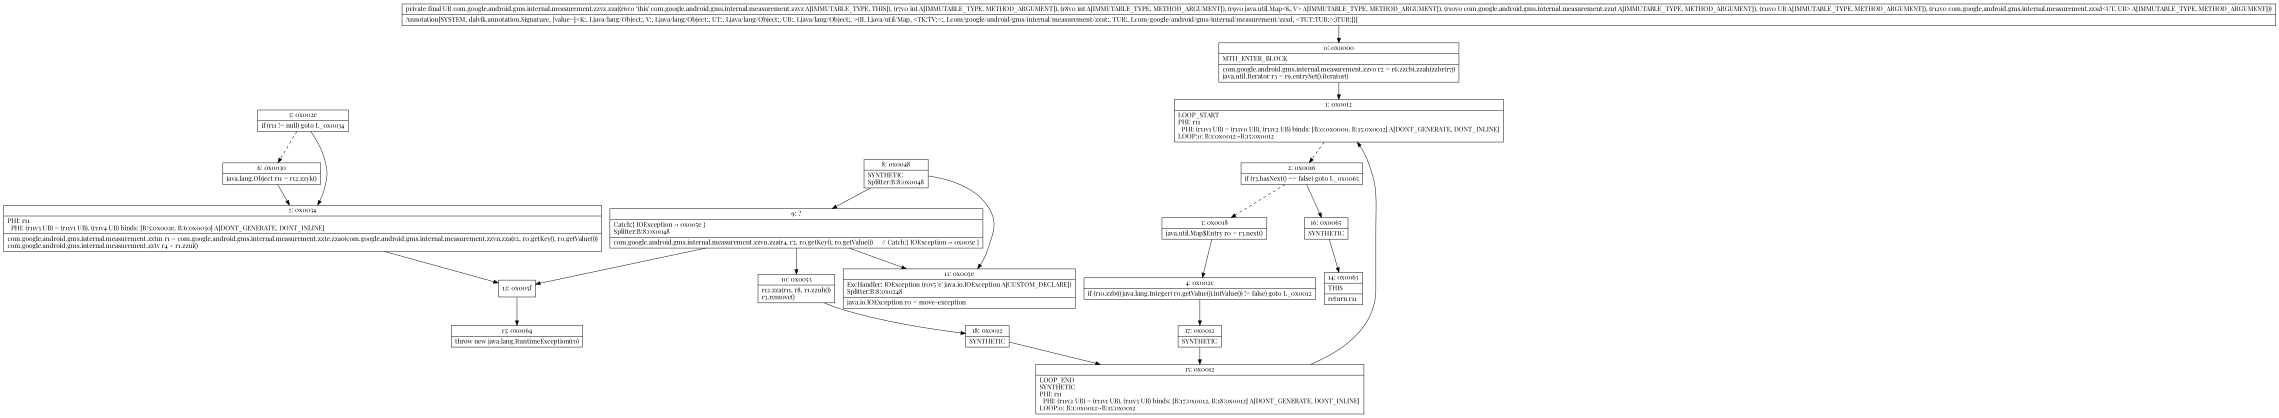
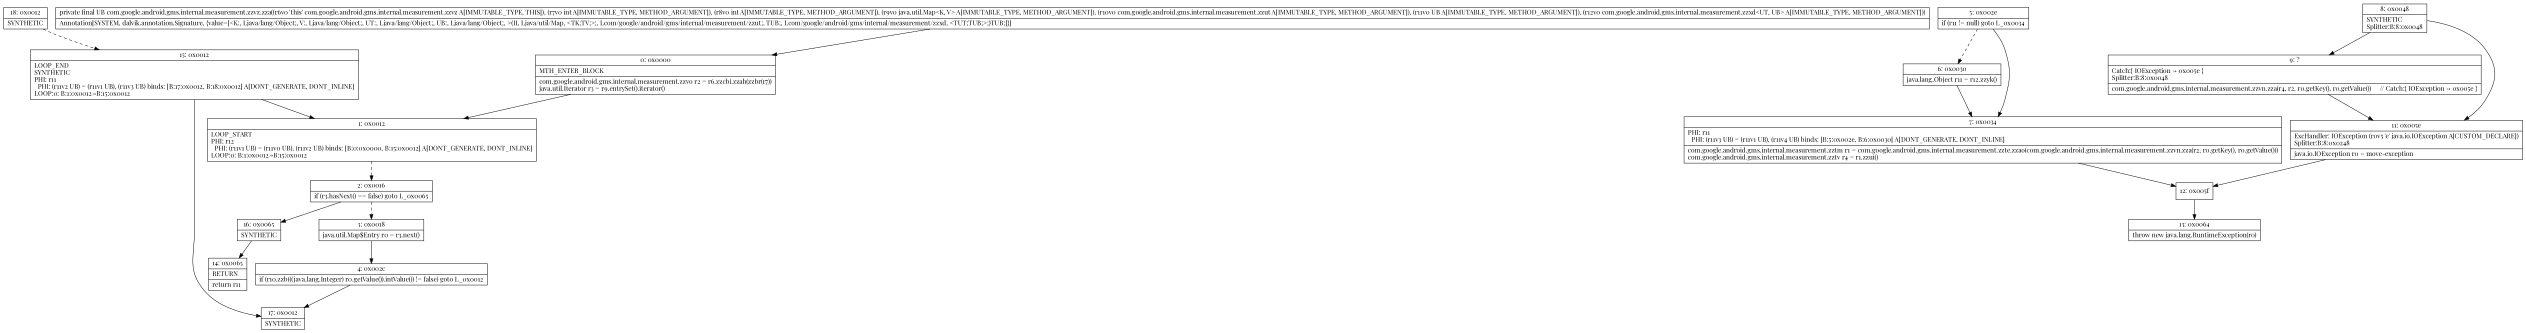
(1190, 122) -> (223, 142)
(623, 266) -> (2272, 172)
(1336, 288) -> (225, 274)
(796, 289) -> none
(1053, 353) -> (69, 40)
(1200, 353) -> (194, 226)
